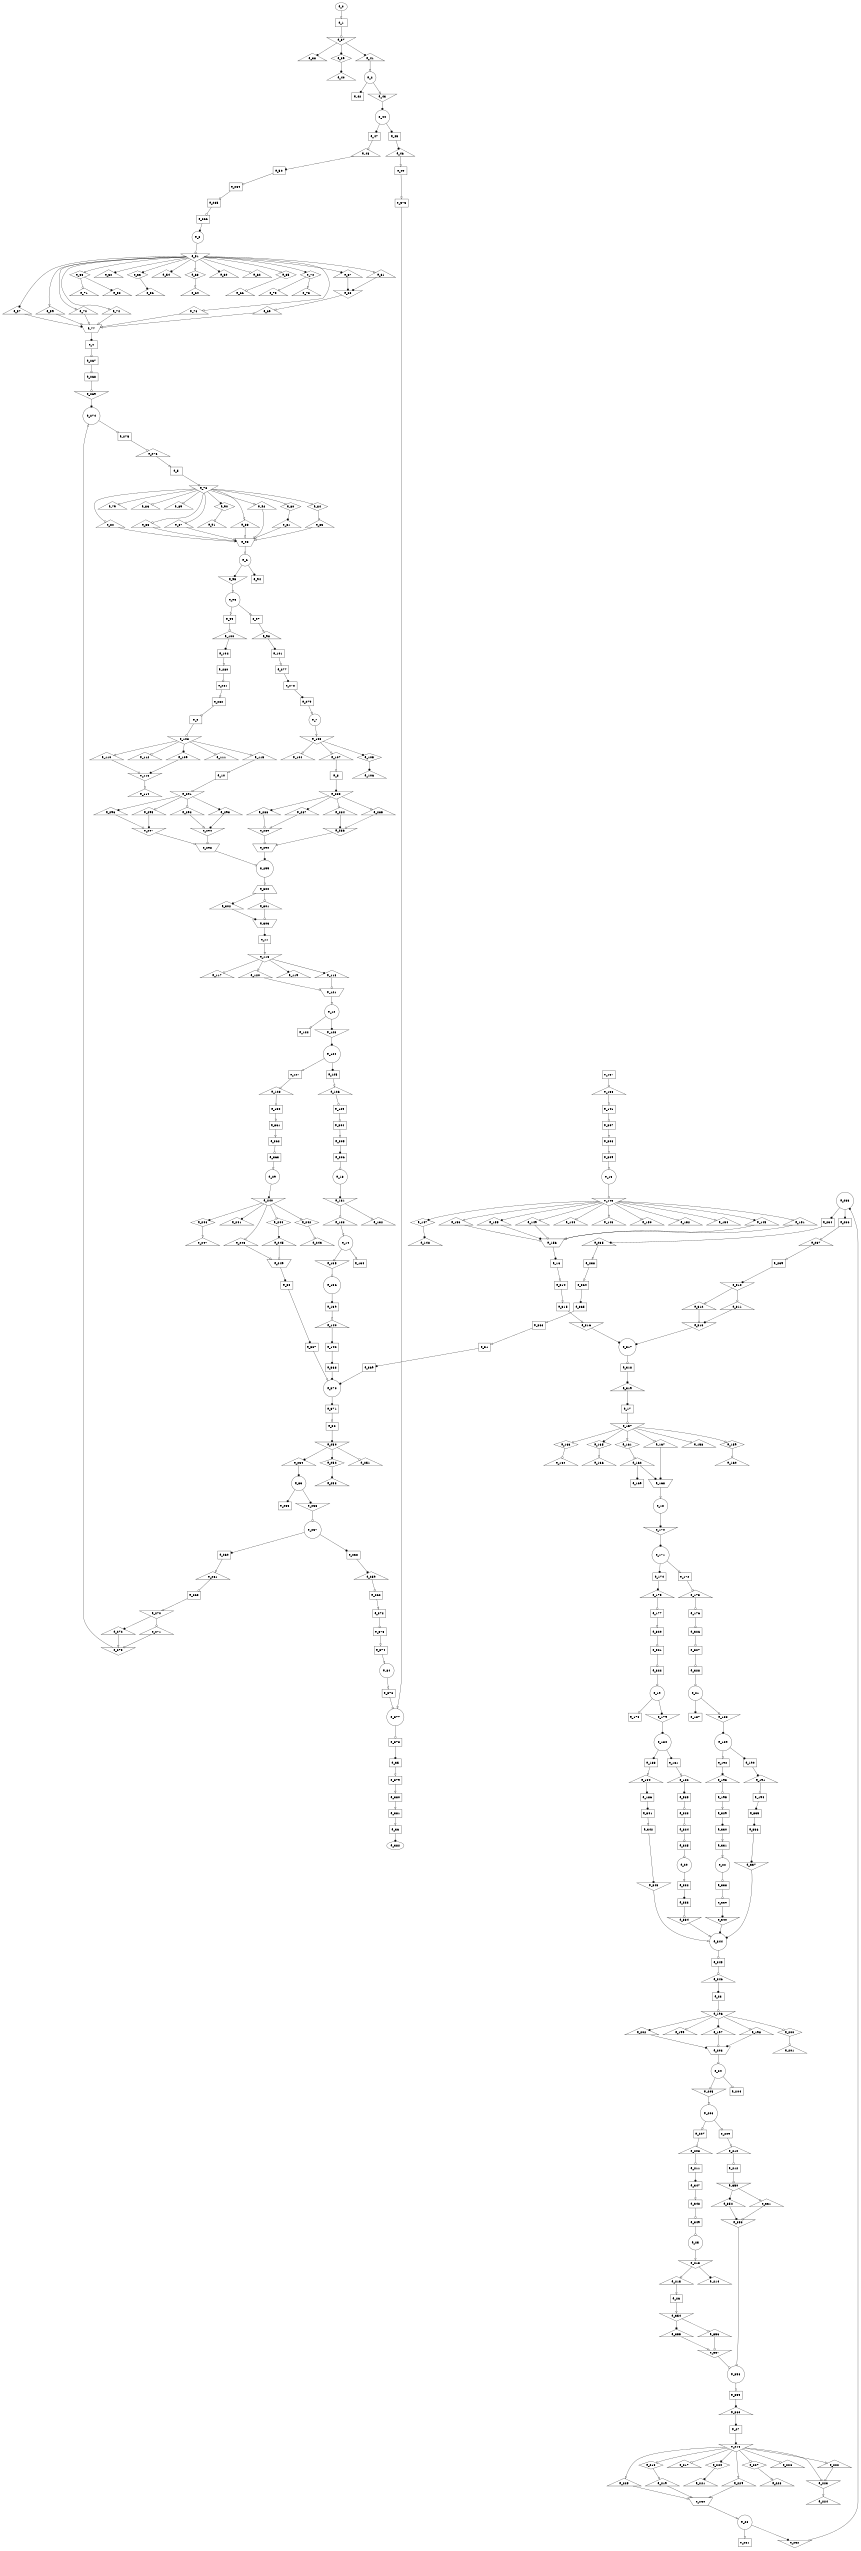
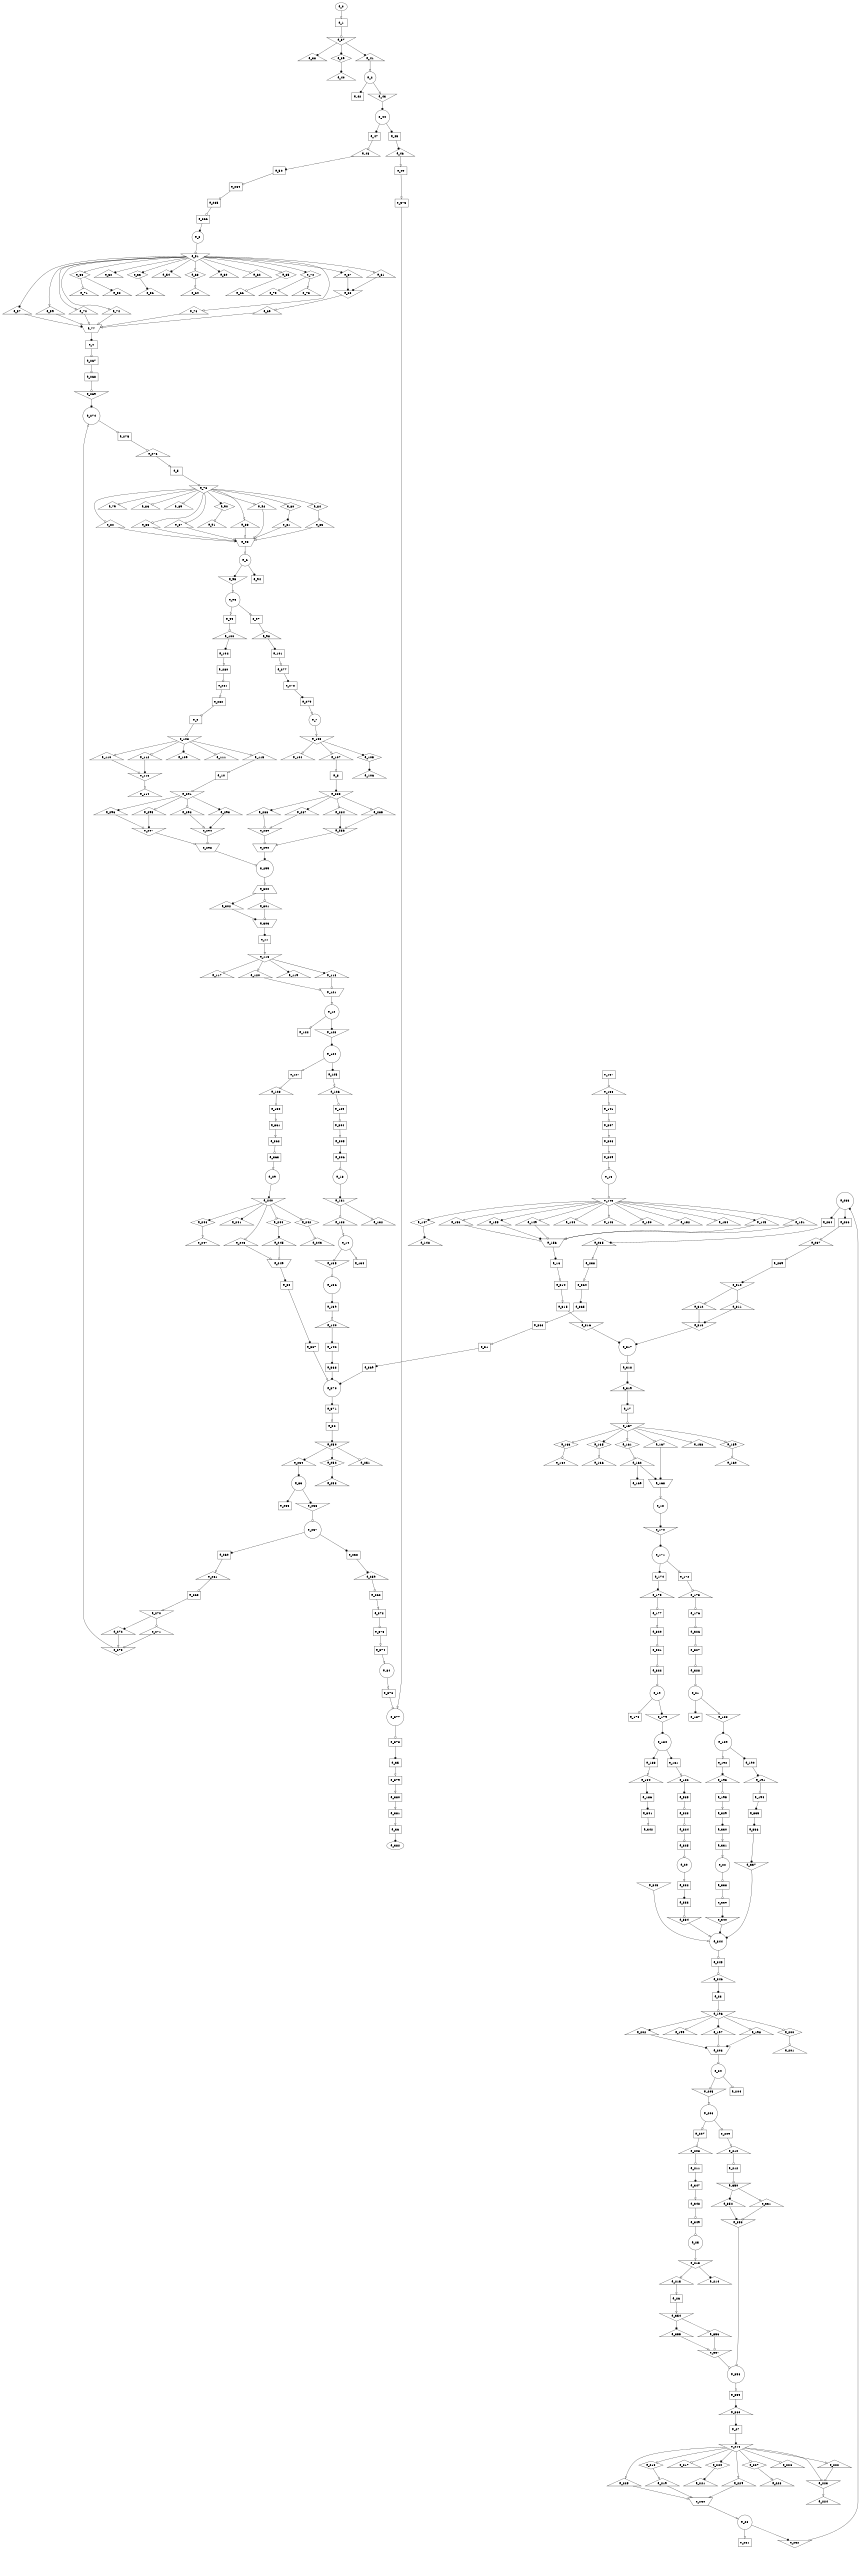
(165, 766) -> (145, 766)
(651, 1857) -> none
